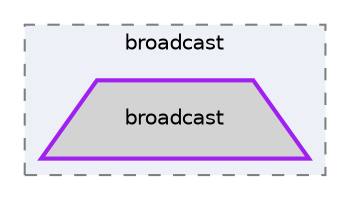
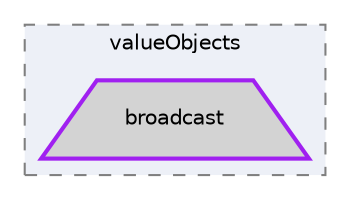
(175, 44) -> (175, 44)
